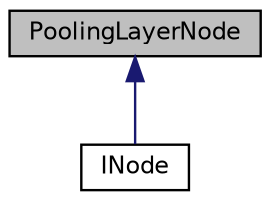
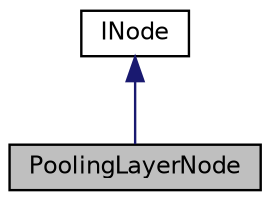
(135, 113) -> (135, 113)
